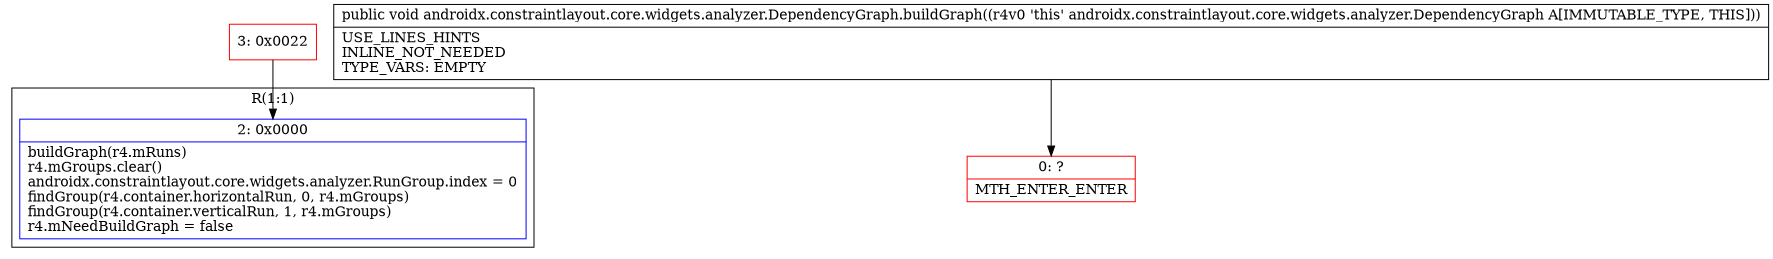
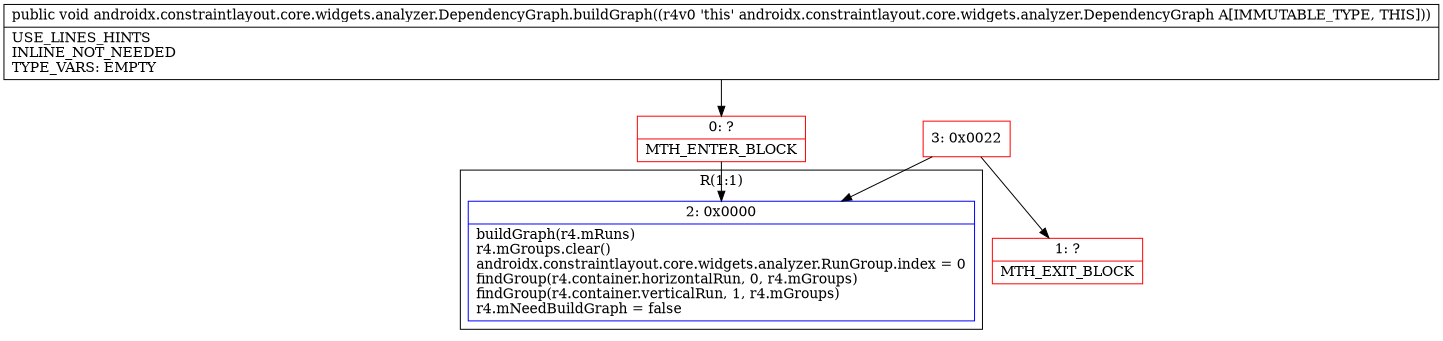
none -> (721, 176)
(1051, 190) -> (721, 150)
none -> (1068, 261)
